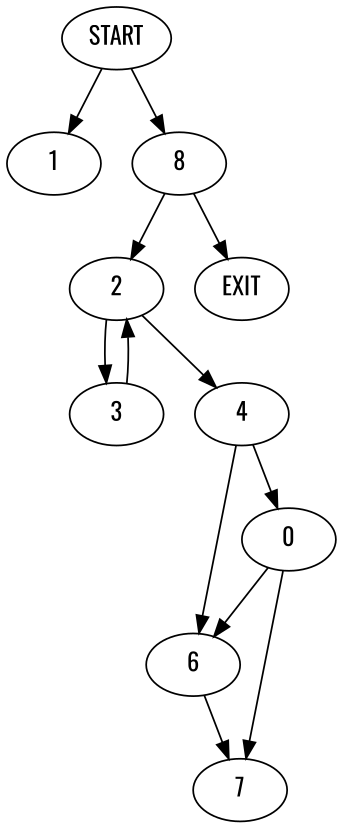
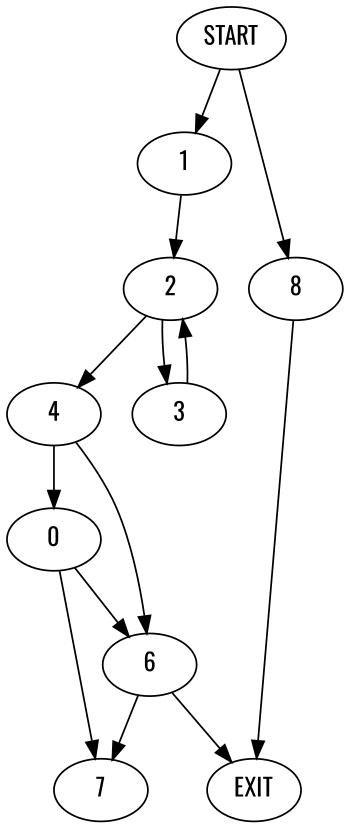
(152, 218) -> (178, 218)
none -> (196, 721)
